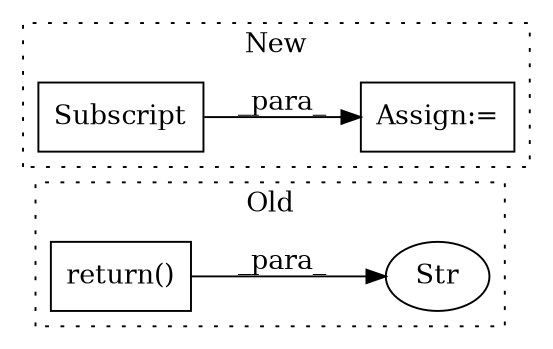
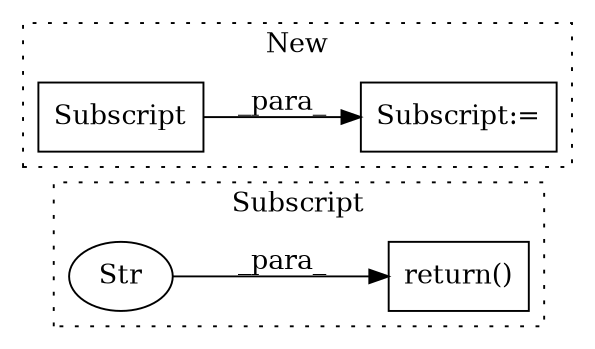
(438, 117) -> (459, 117)
(270, 204) -> (299, 204)
(279, 276) -> (271, 276)
